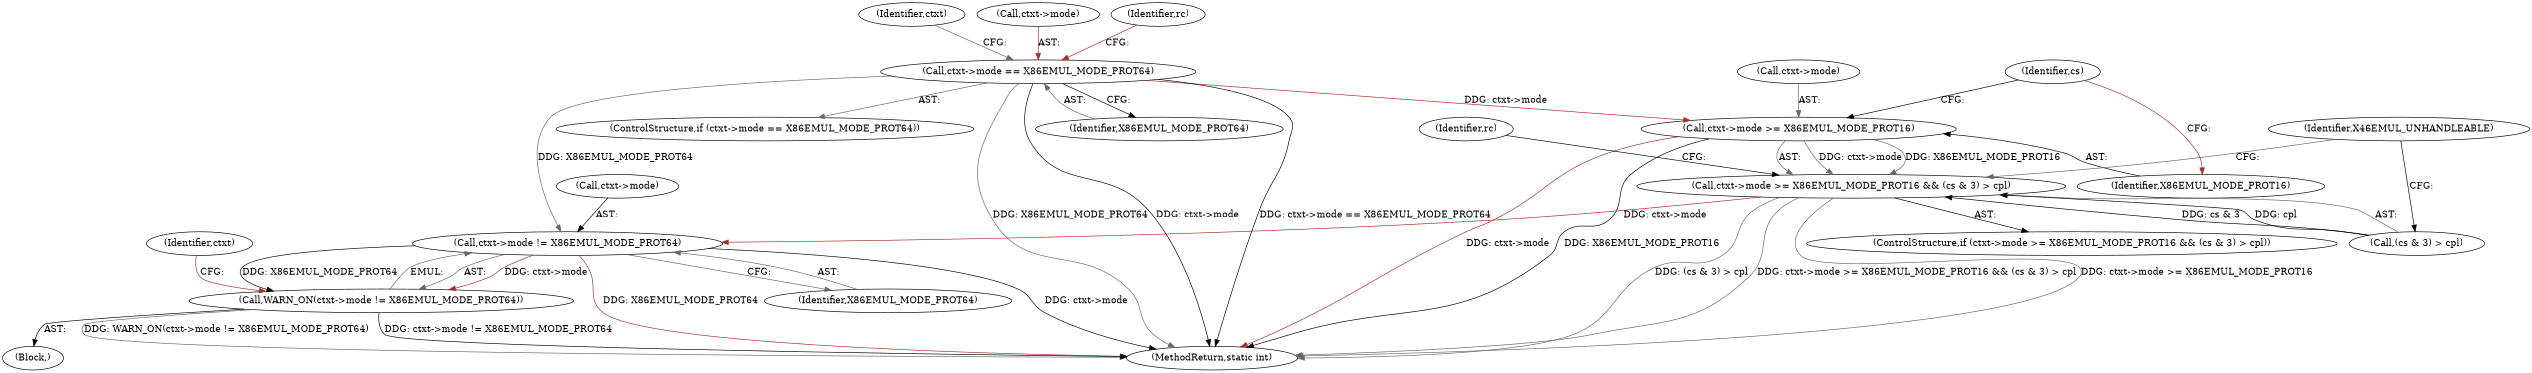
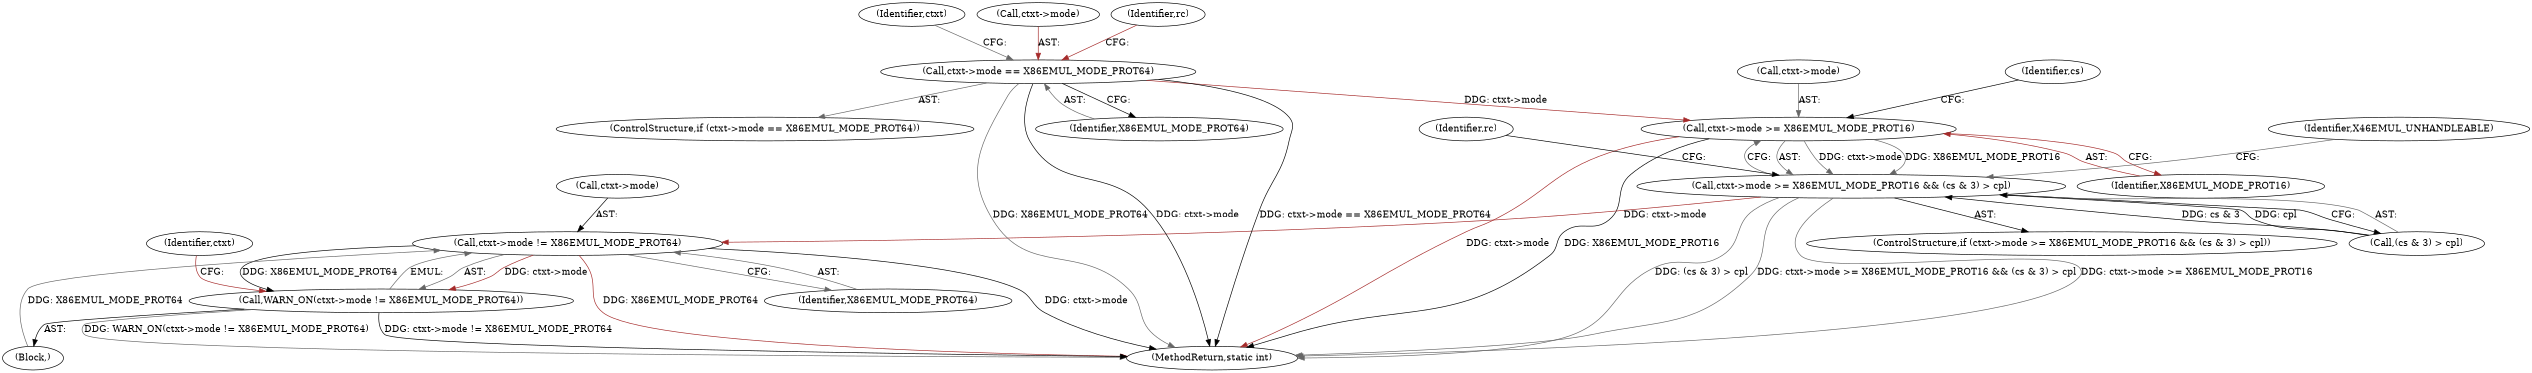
(662, 91) -> (200, 266)
(2154, 112) -> (2053, 142)
(2047, 149) -> (2047, 149)
none -> (1749, 165)
(2407, 183) -> (2246, 207)
